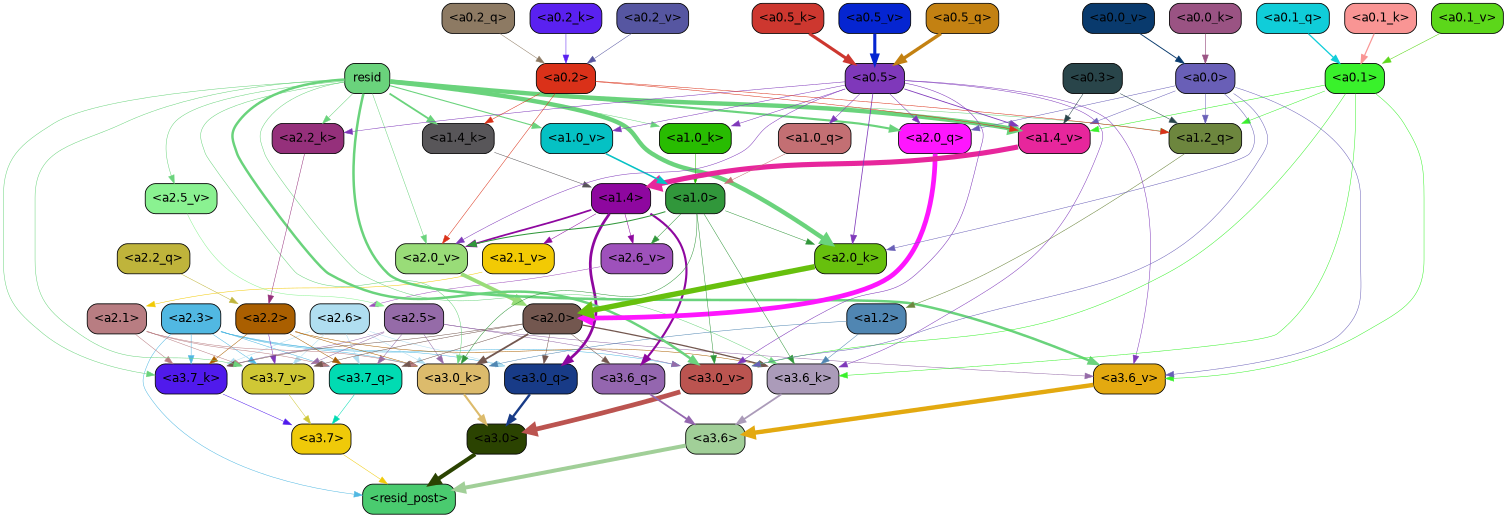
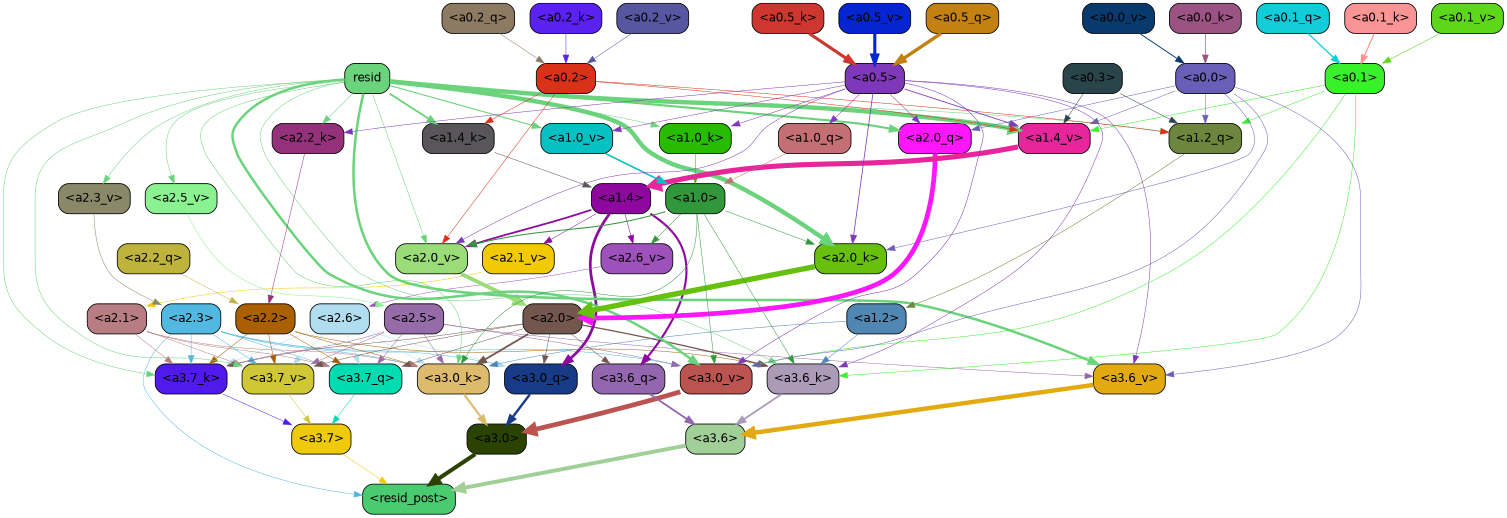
none -> (94, 199)
(1400, 310) -> none
(271, 345) -> (271, 345)
